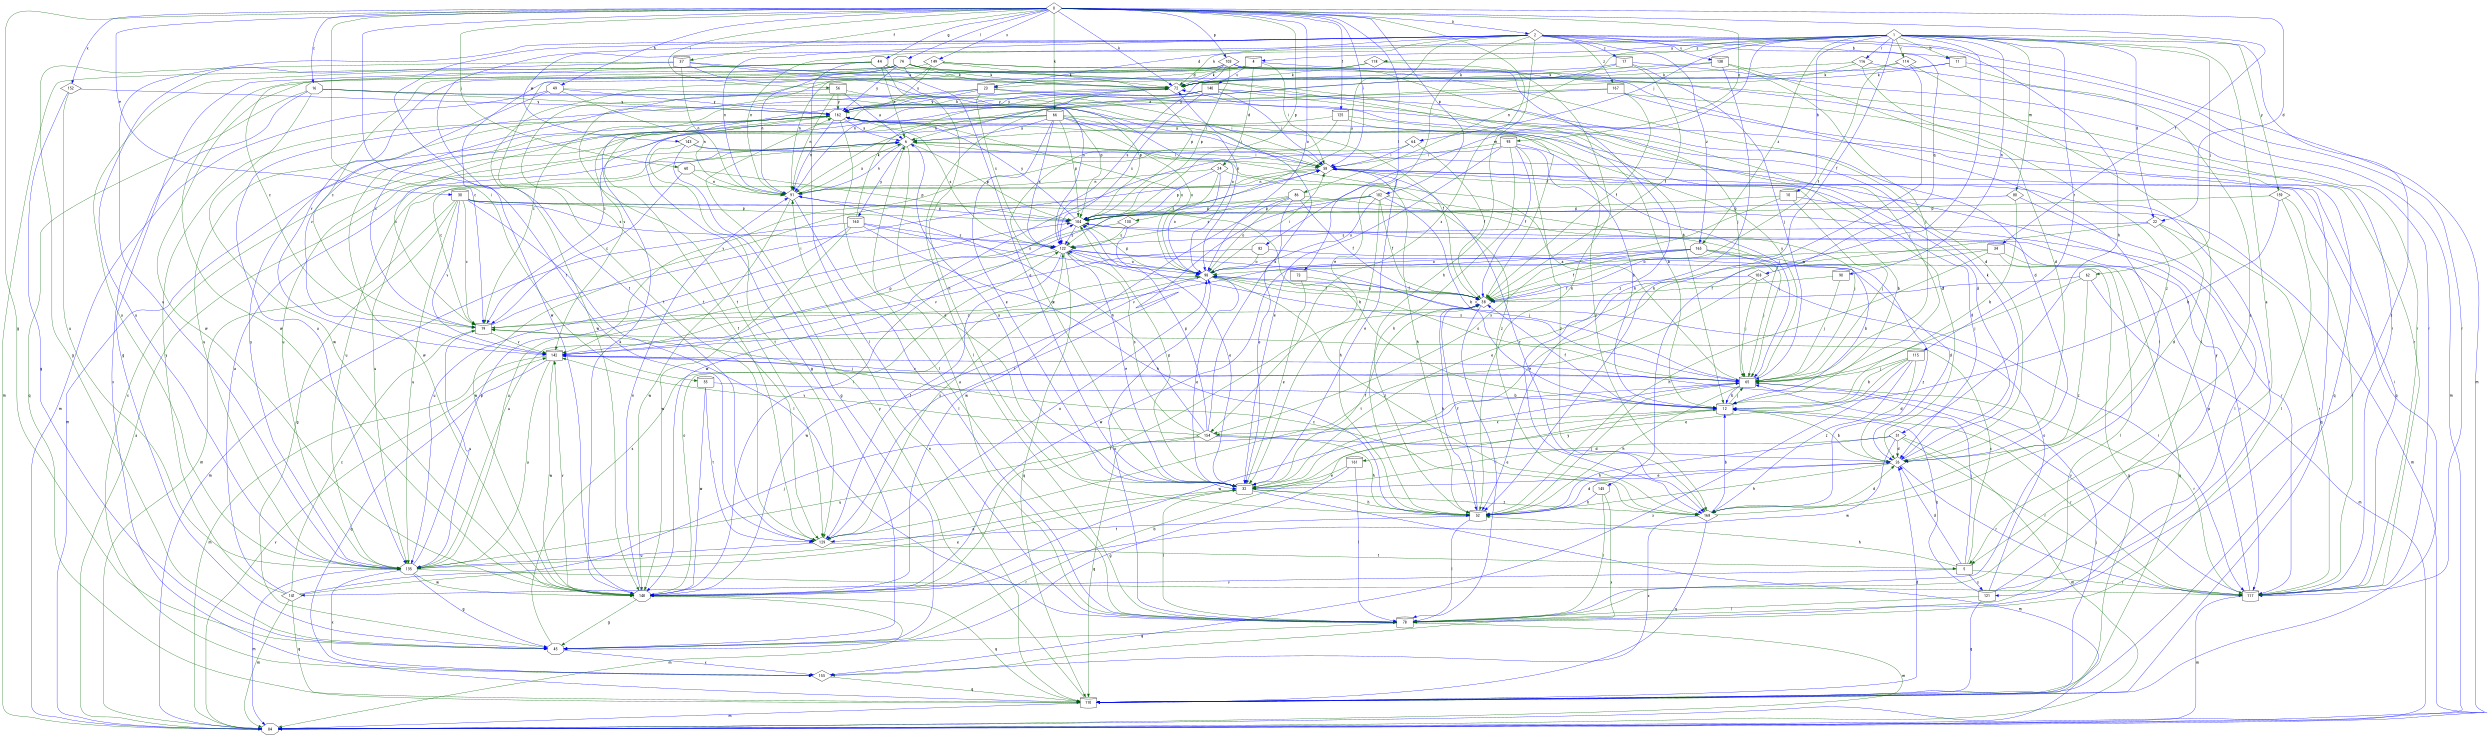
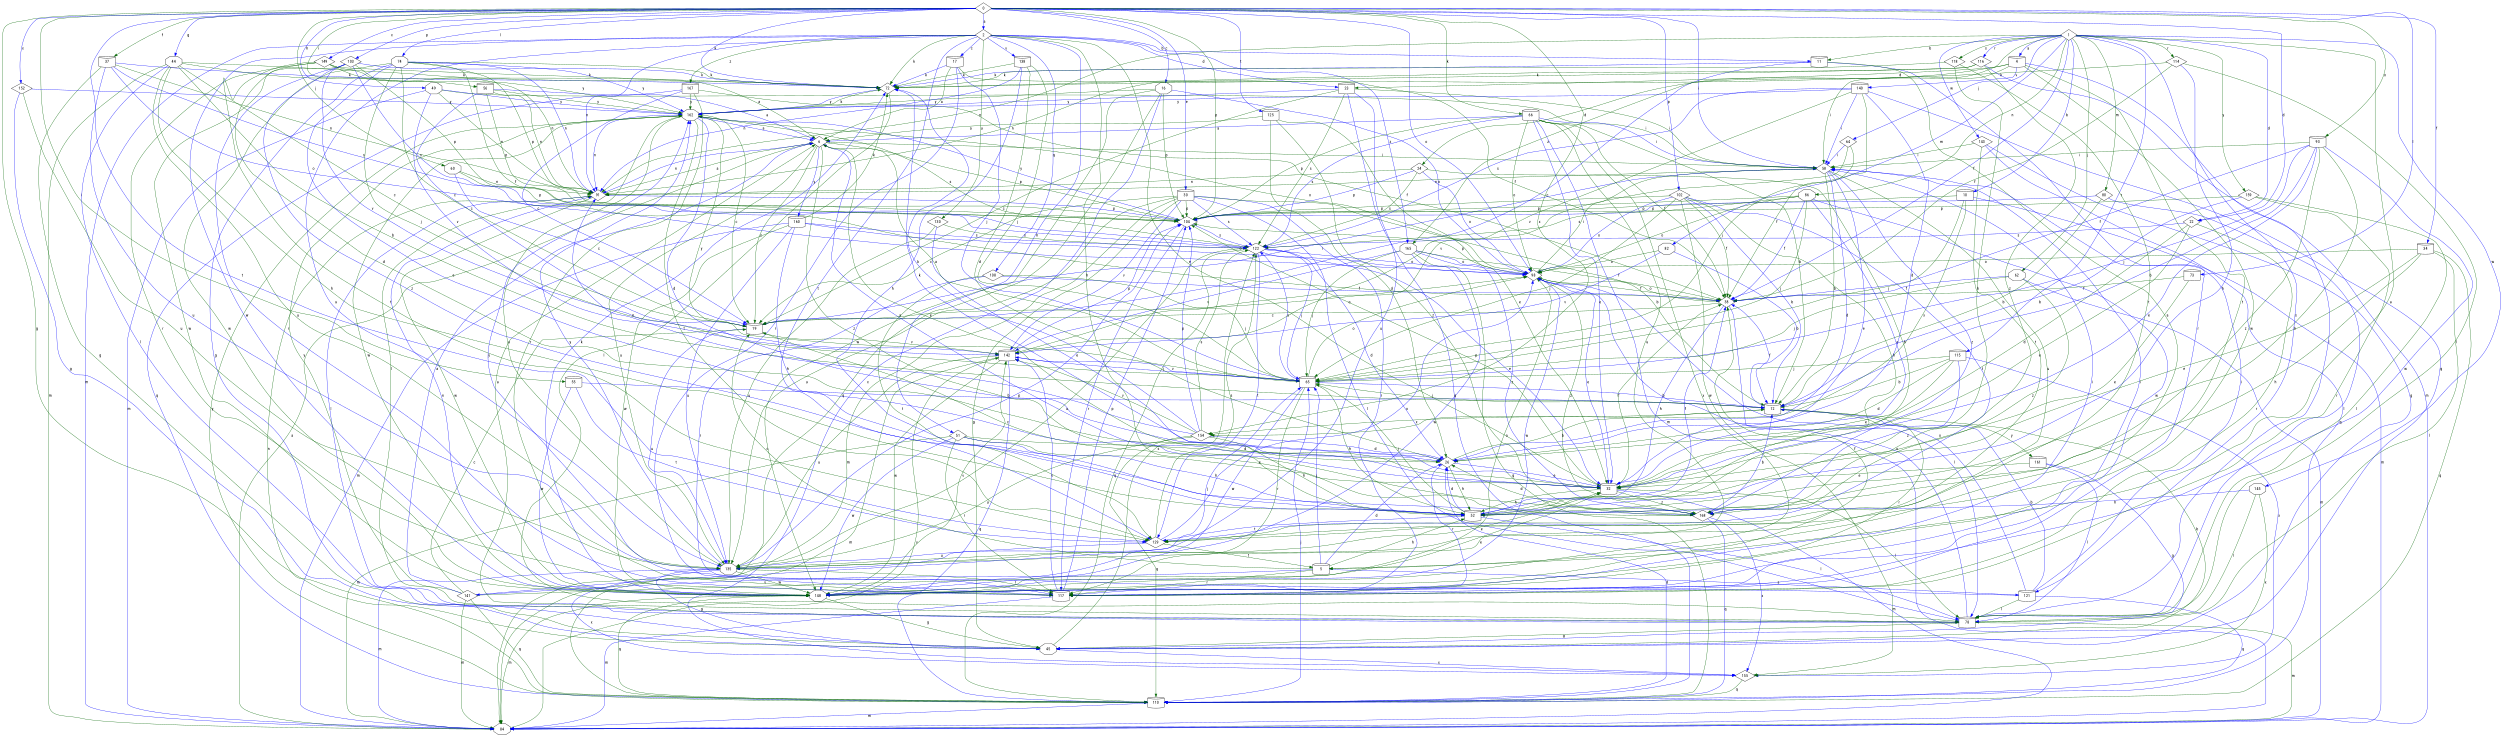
(1841, 275) -> none
